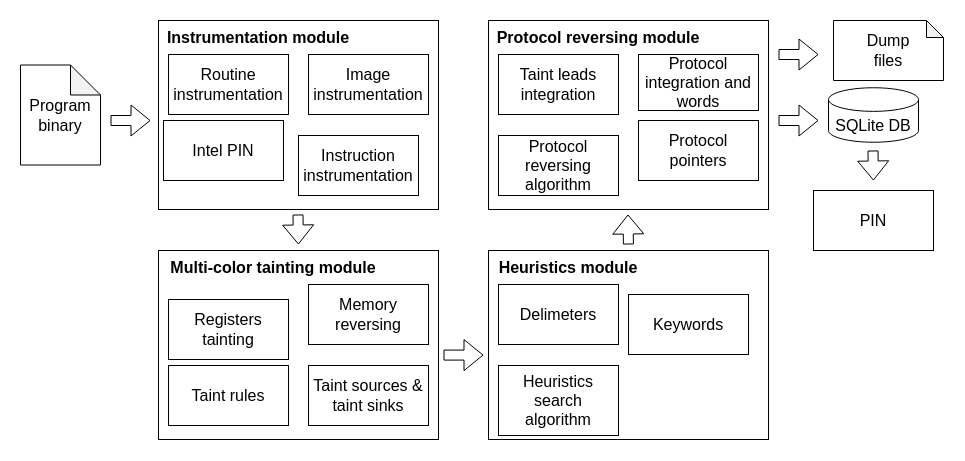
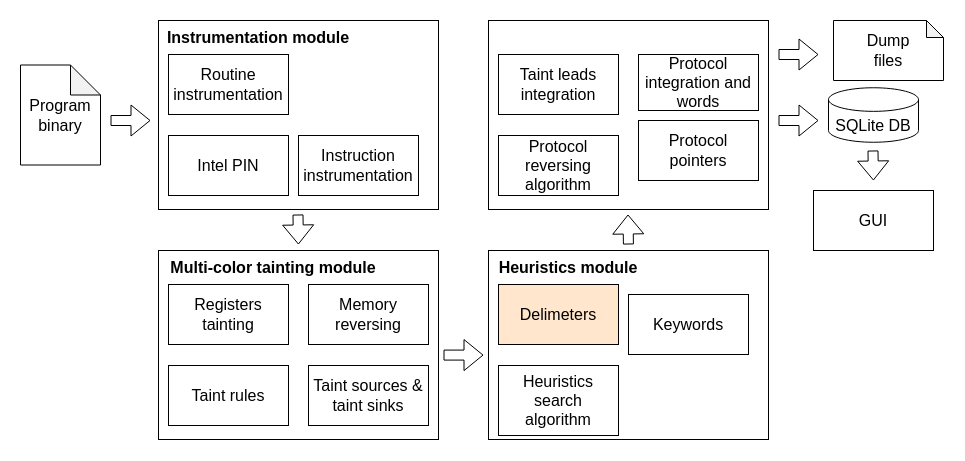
(599, 38) -> none
(369, 85) -> none
(224, 151) -> (229, 166)
(874, 221) -> (874, 221)
(559, 315) -> (559, 315)
(229, 330) -> (229, 315)
